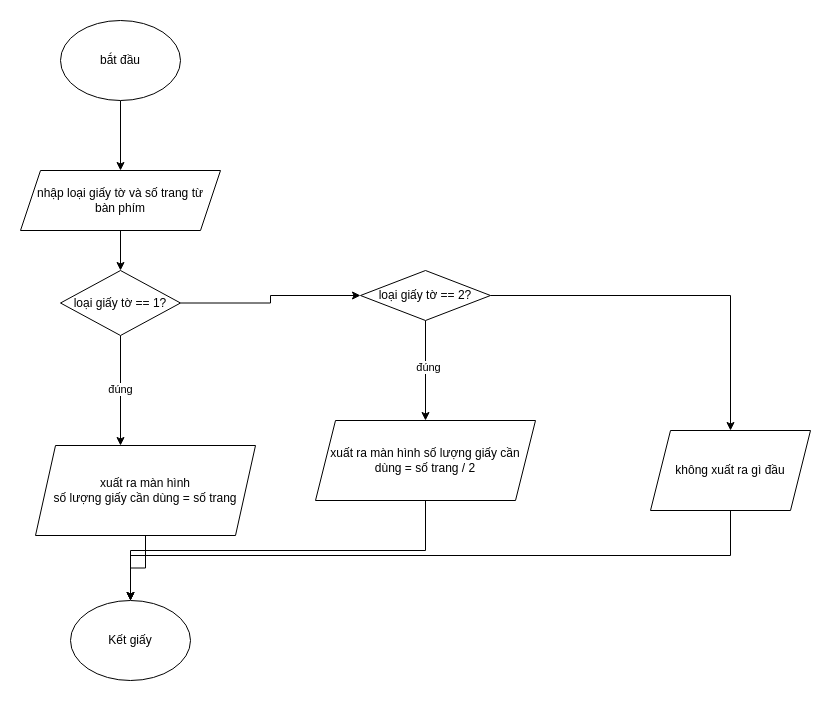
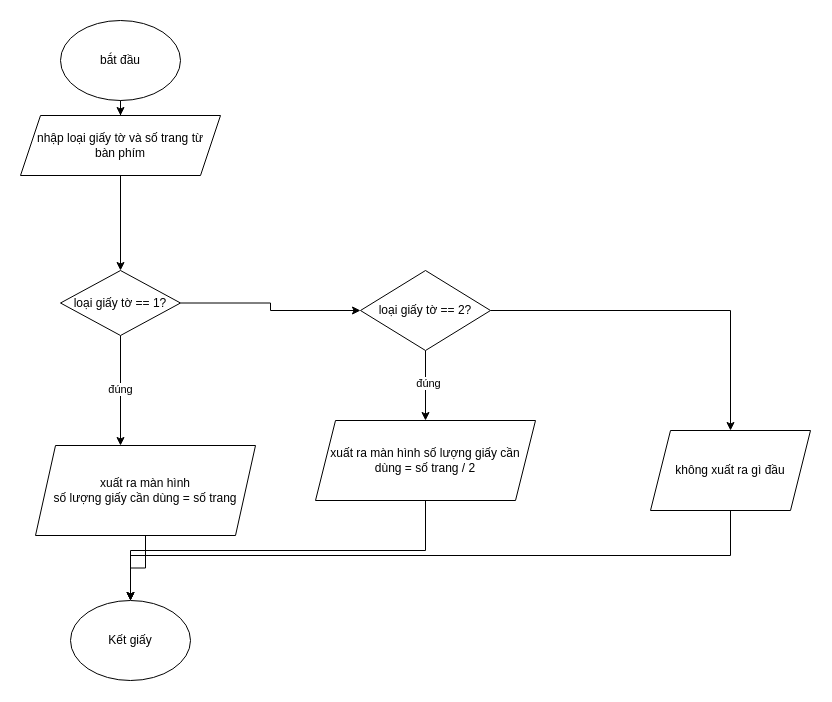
(121, 201) -> (121, 146)
(426, 296) -> (426, 311)
